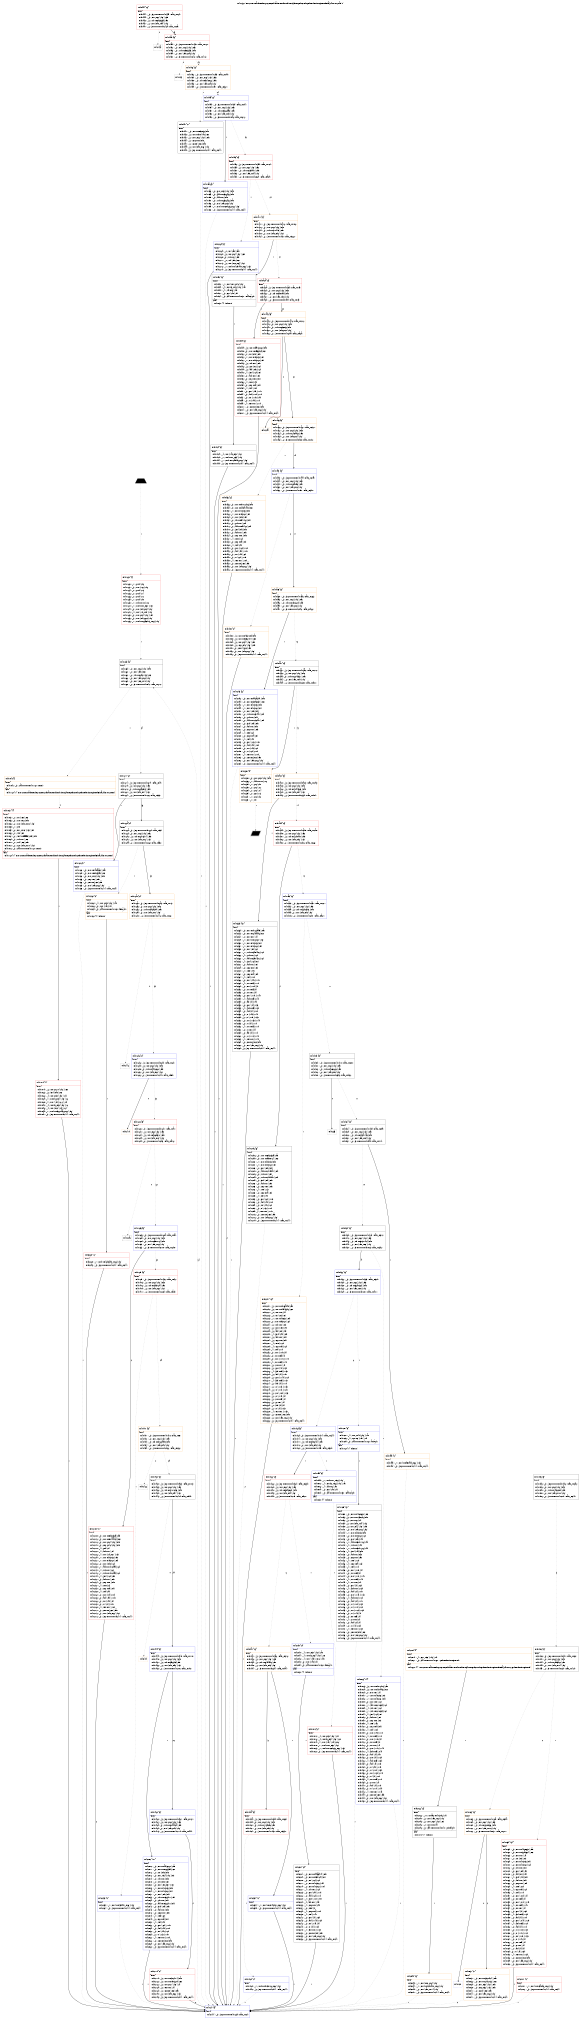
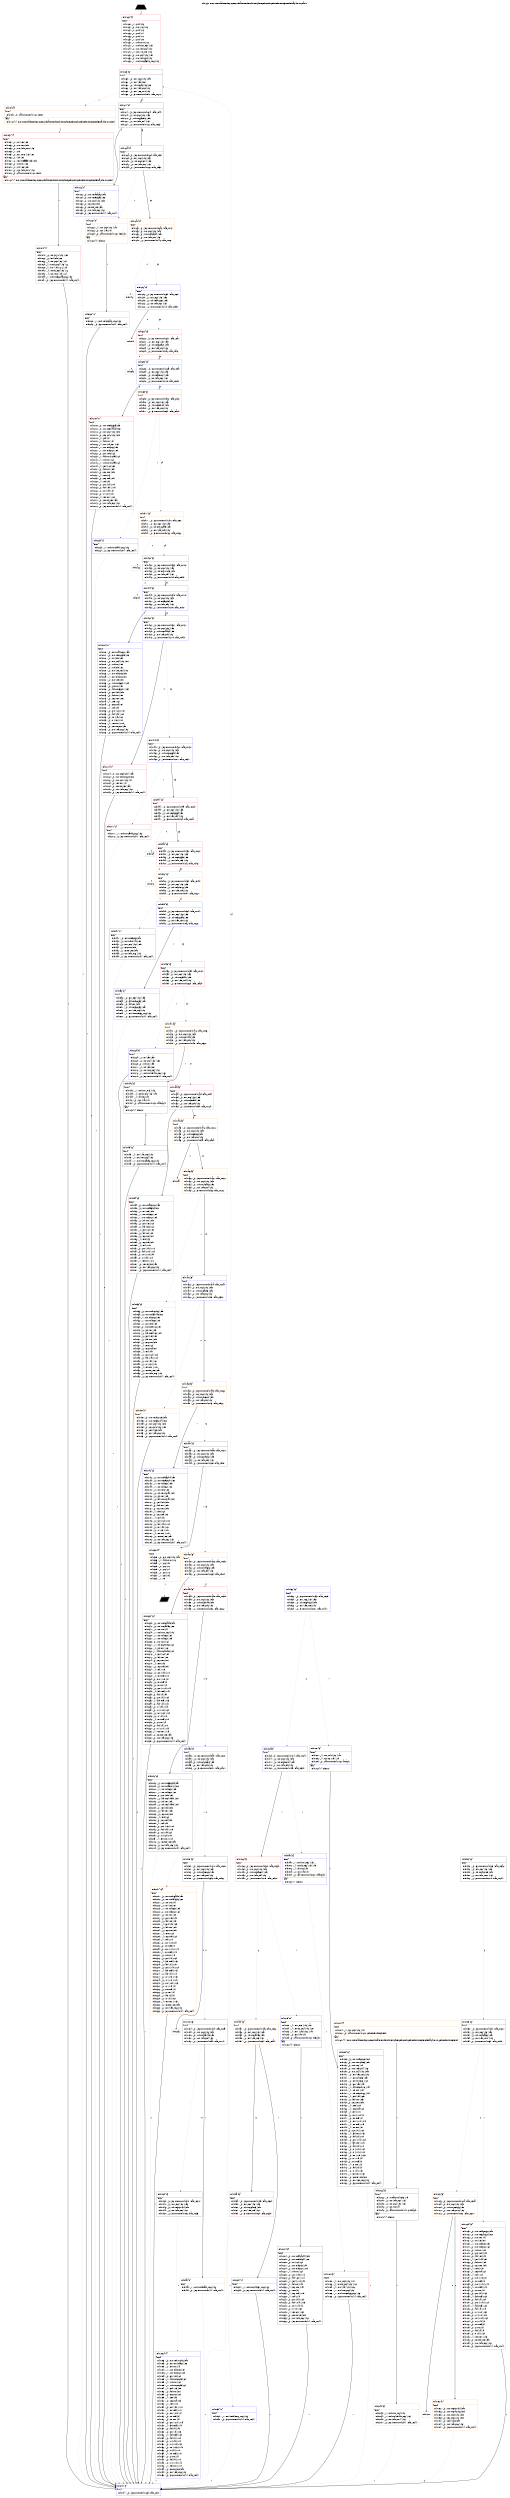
none -> (170, 750)
(360, 1260) -> none
